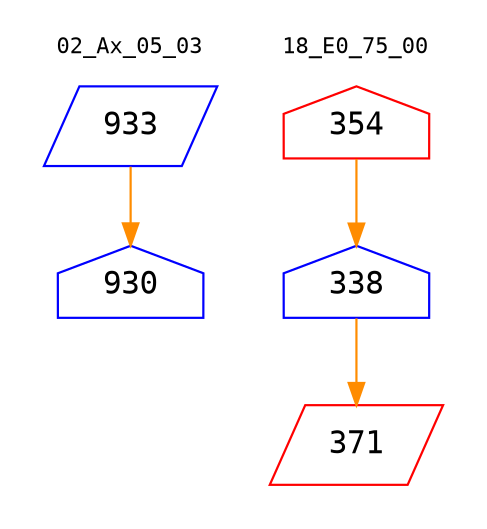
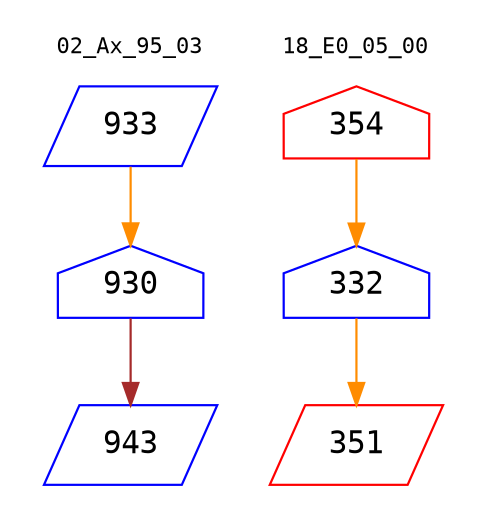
(131, 48) -> (131, 48)
(356, 48) -> (356, 48)
(356, 286) -> (356, 286)
none -> (131, 445)
(356, 445) -> (356, 445)
